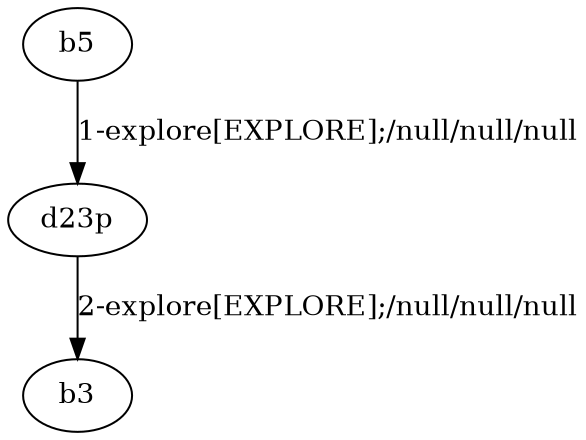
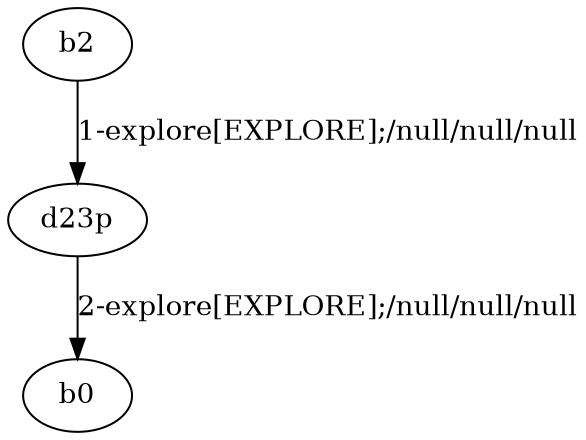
(78, 44) -> (78, 44)
(78, 396) -> (78, 396)
